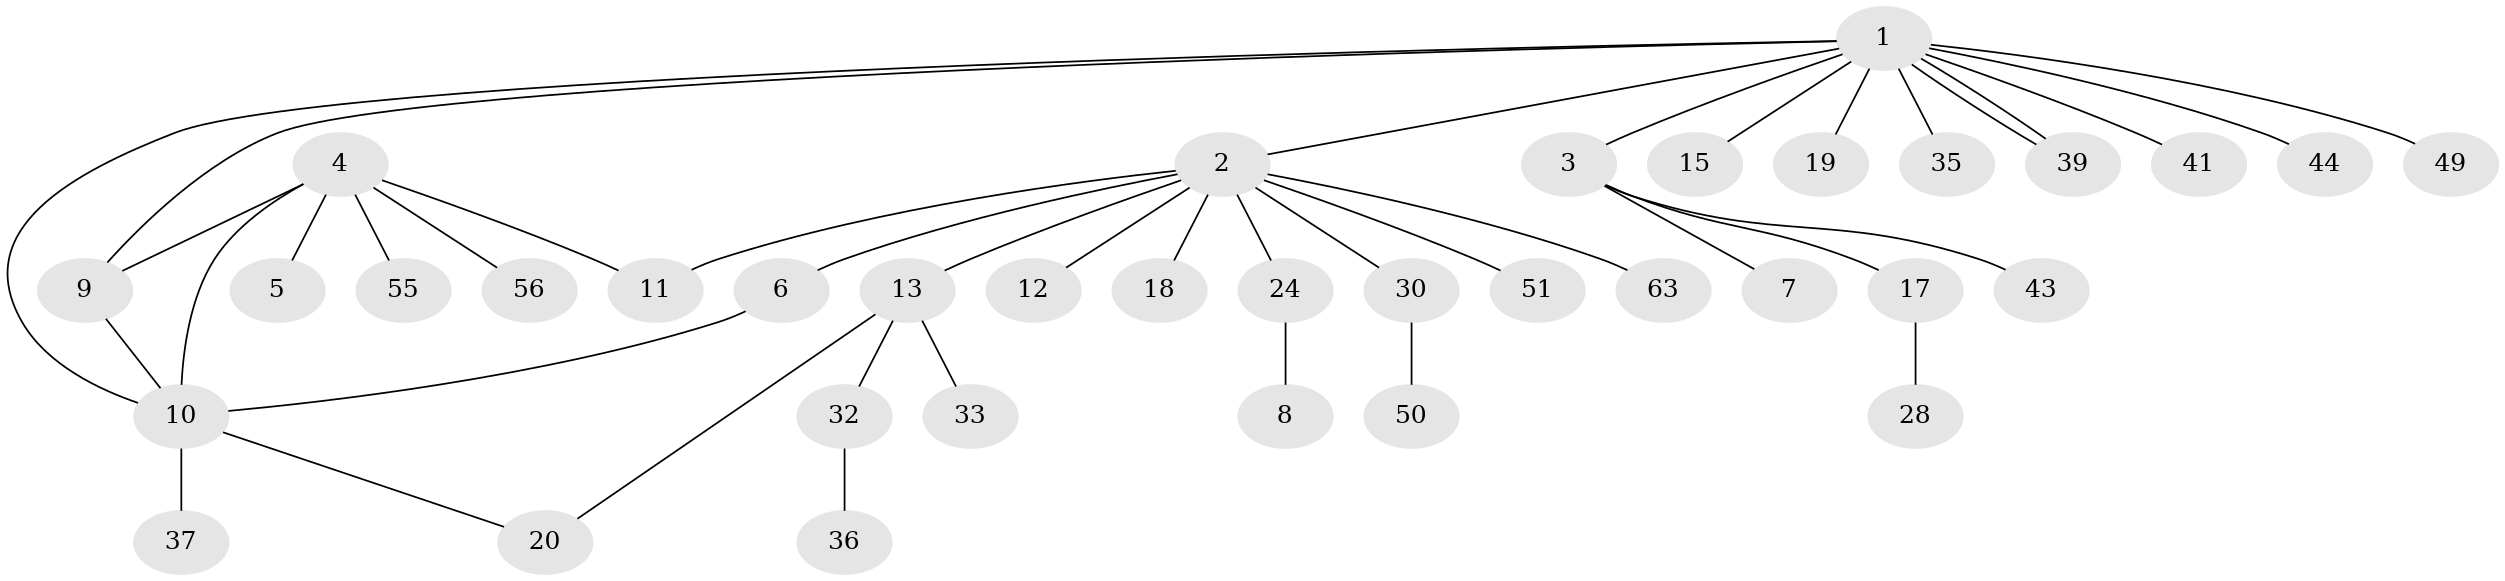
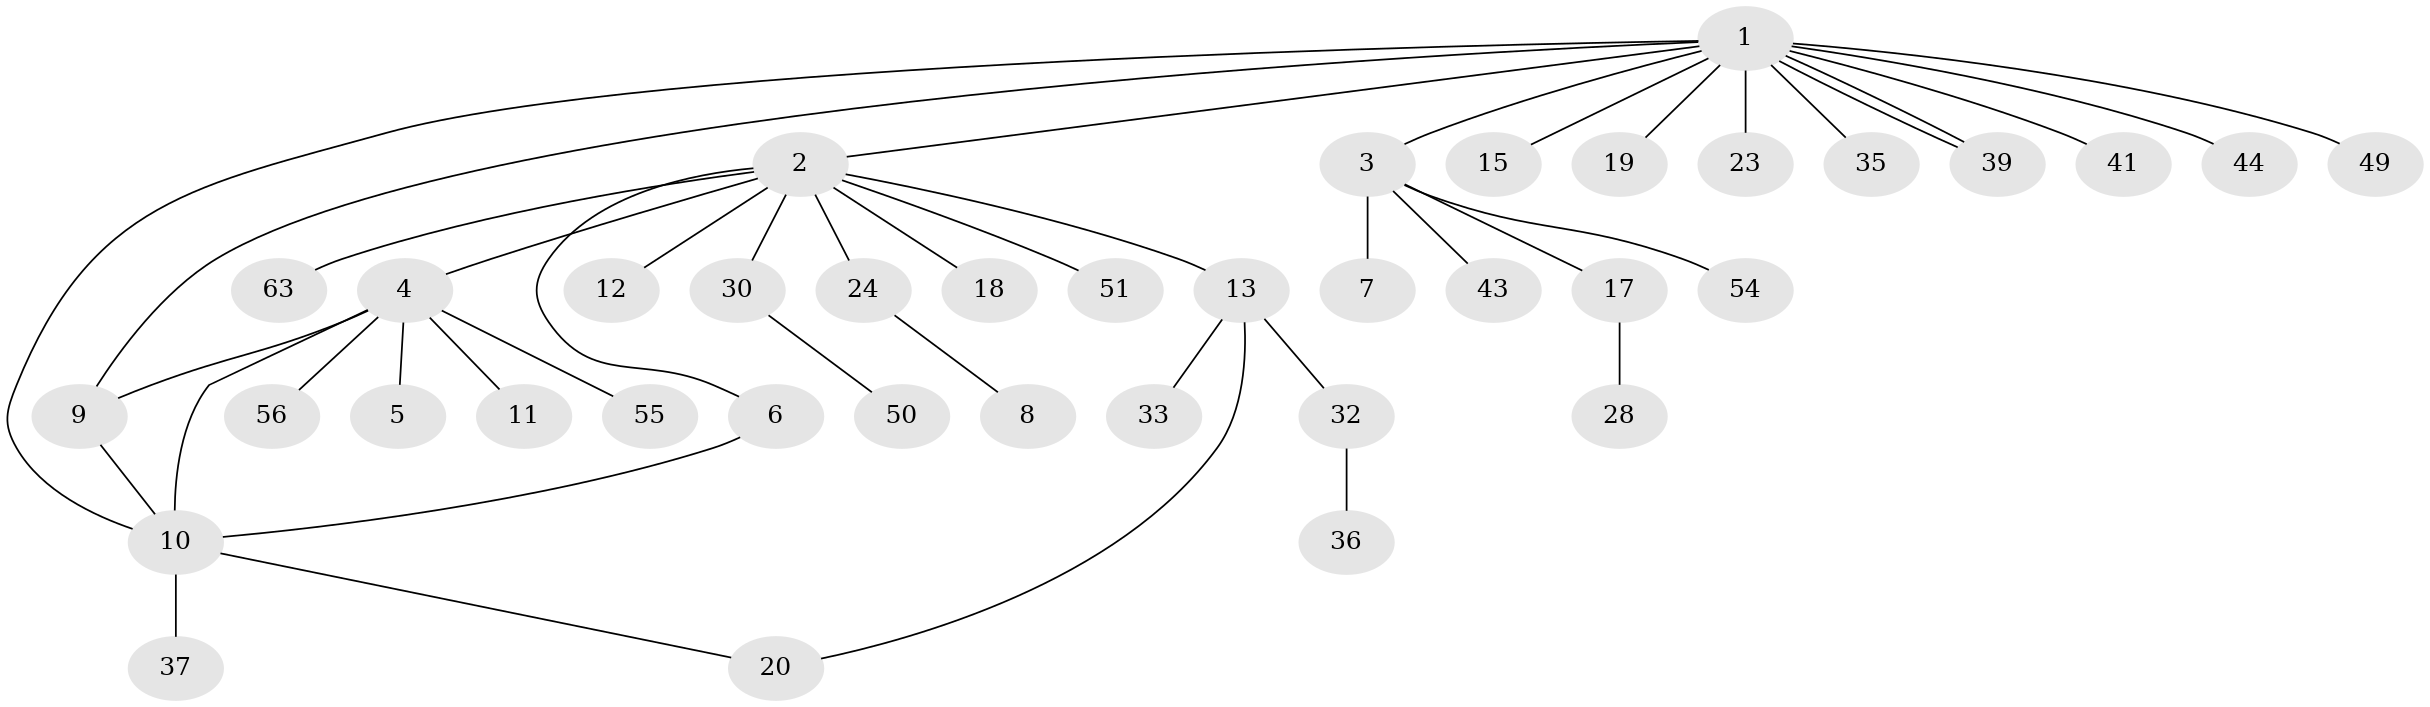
none -> (1746, 164)
(931, 207) -> (601, 225)
none -> (1746, 290)
